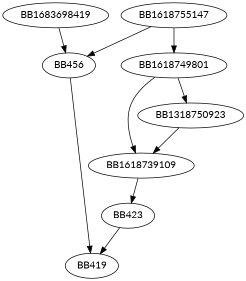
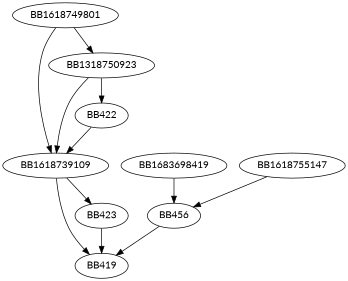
(174, 37) -> none
none -> (102, 116)
none -> (64, 216)
